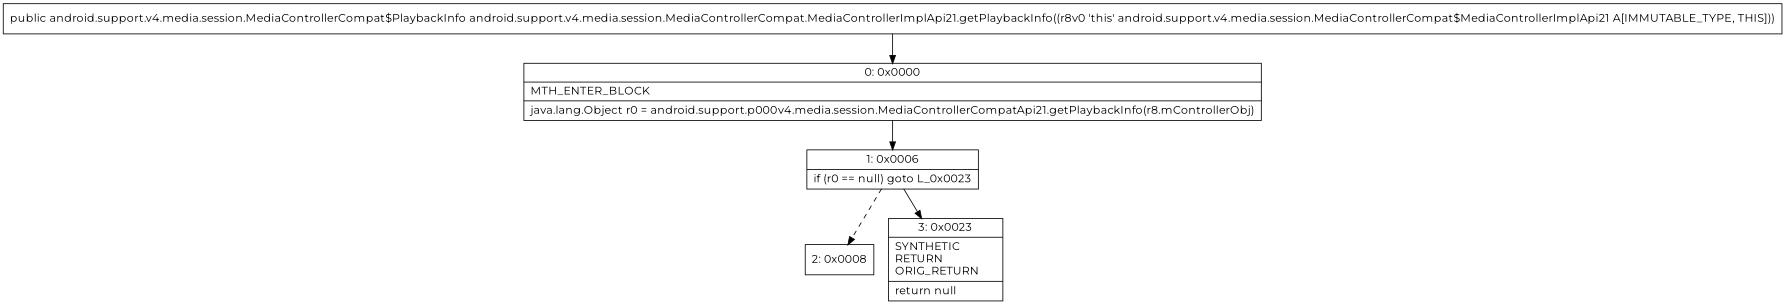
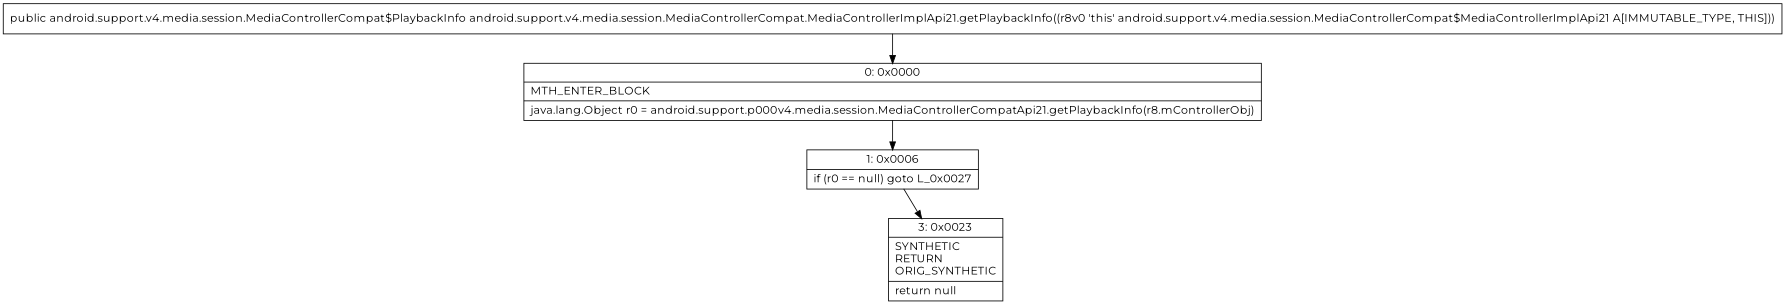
(893, 179) -> (893, 179)
(840, 260) -> none
(937, 271) -> (946, 271)
